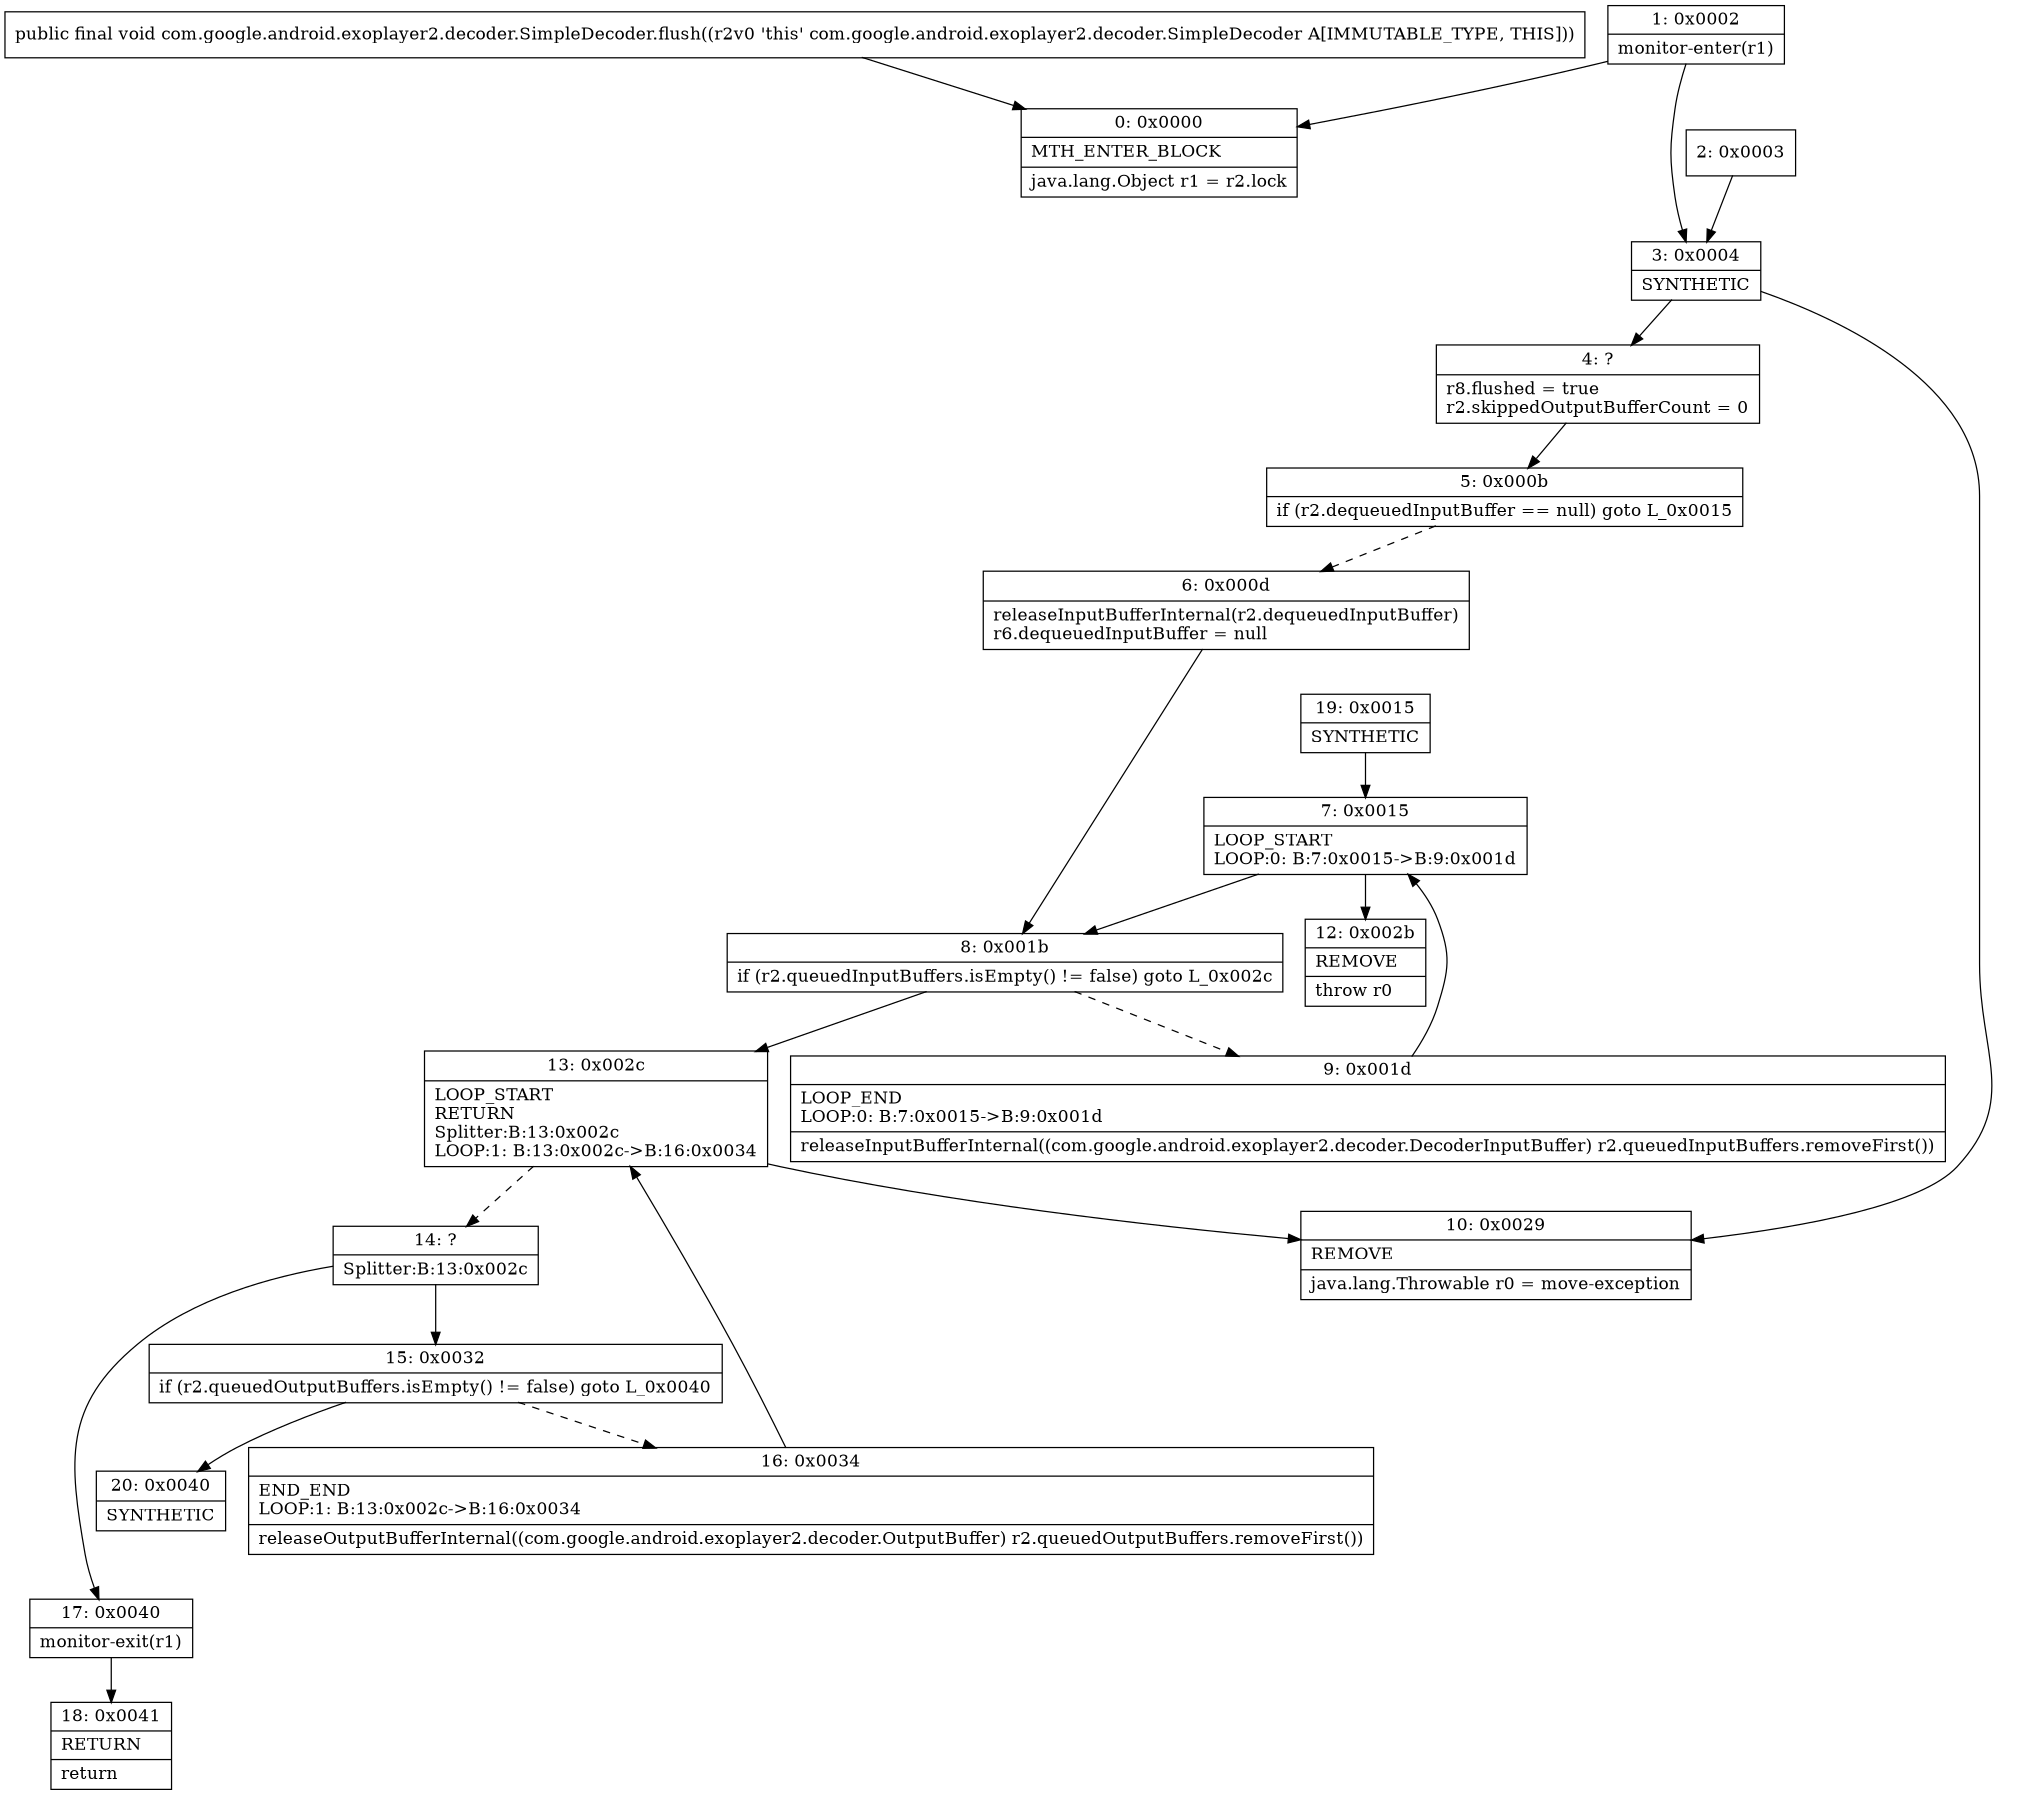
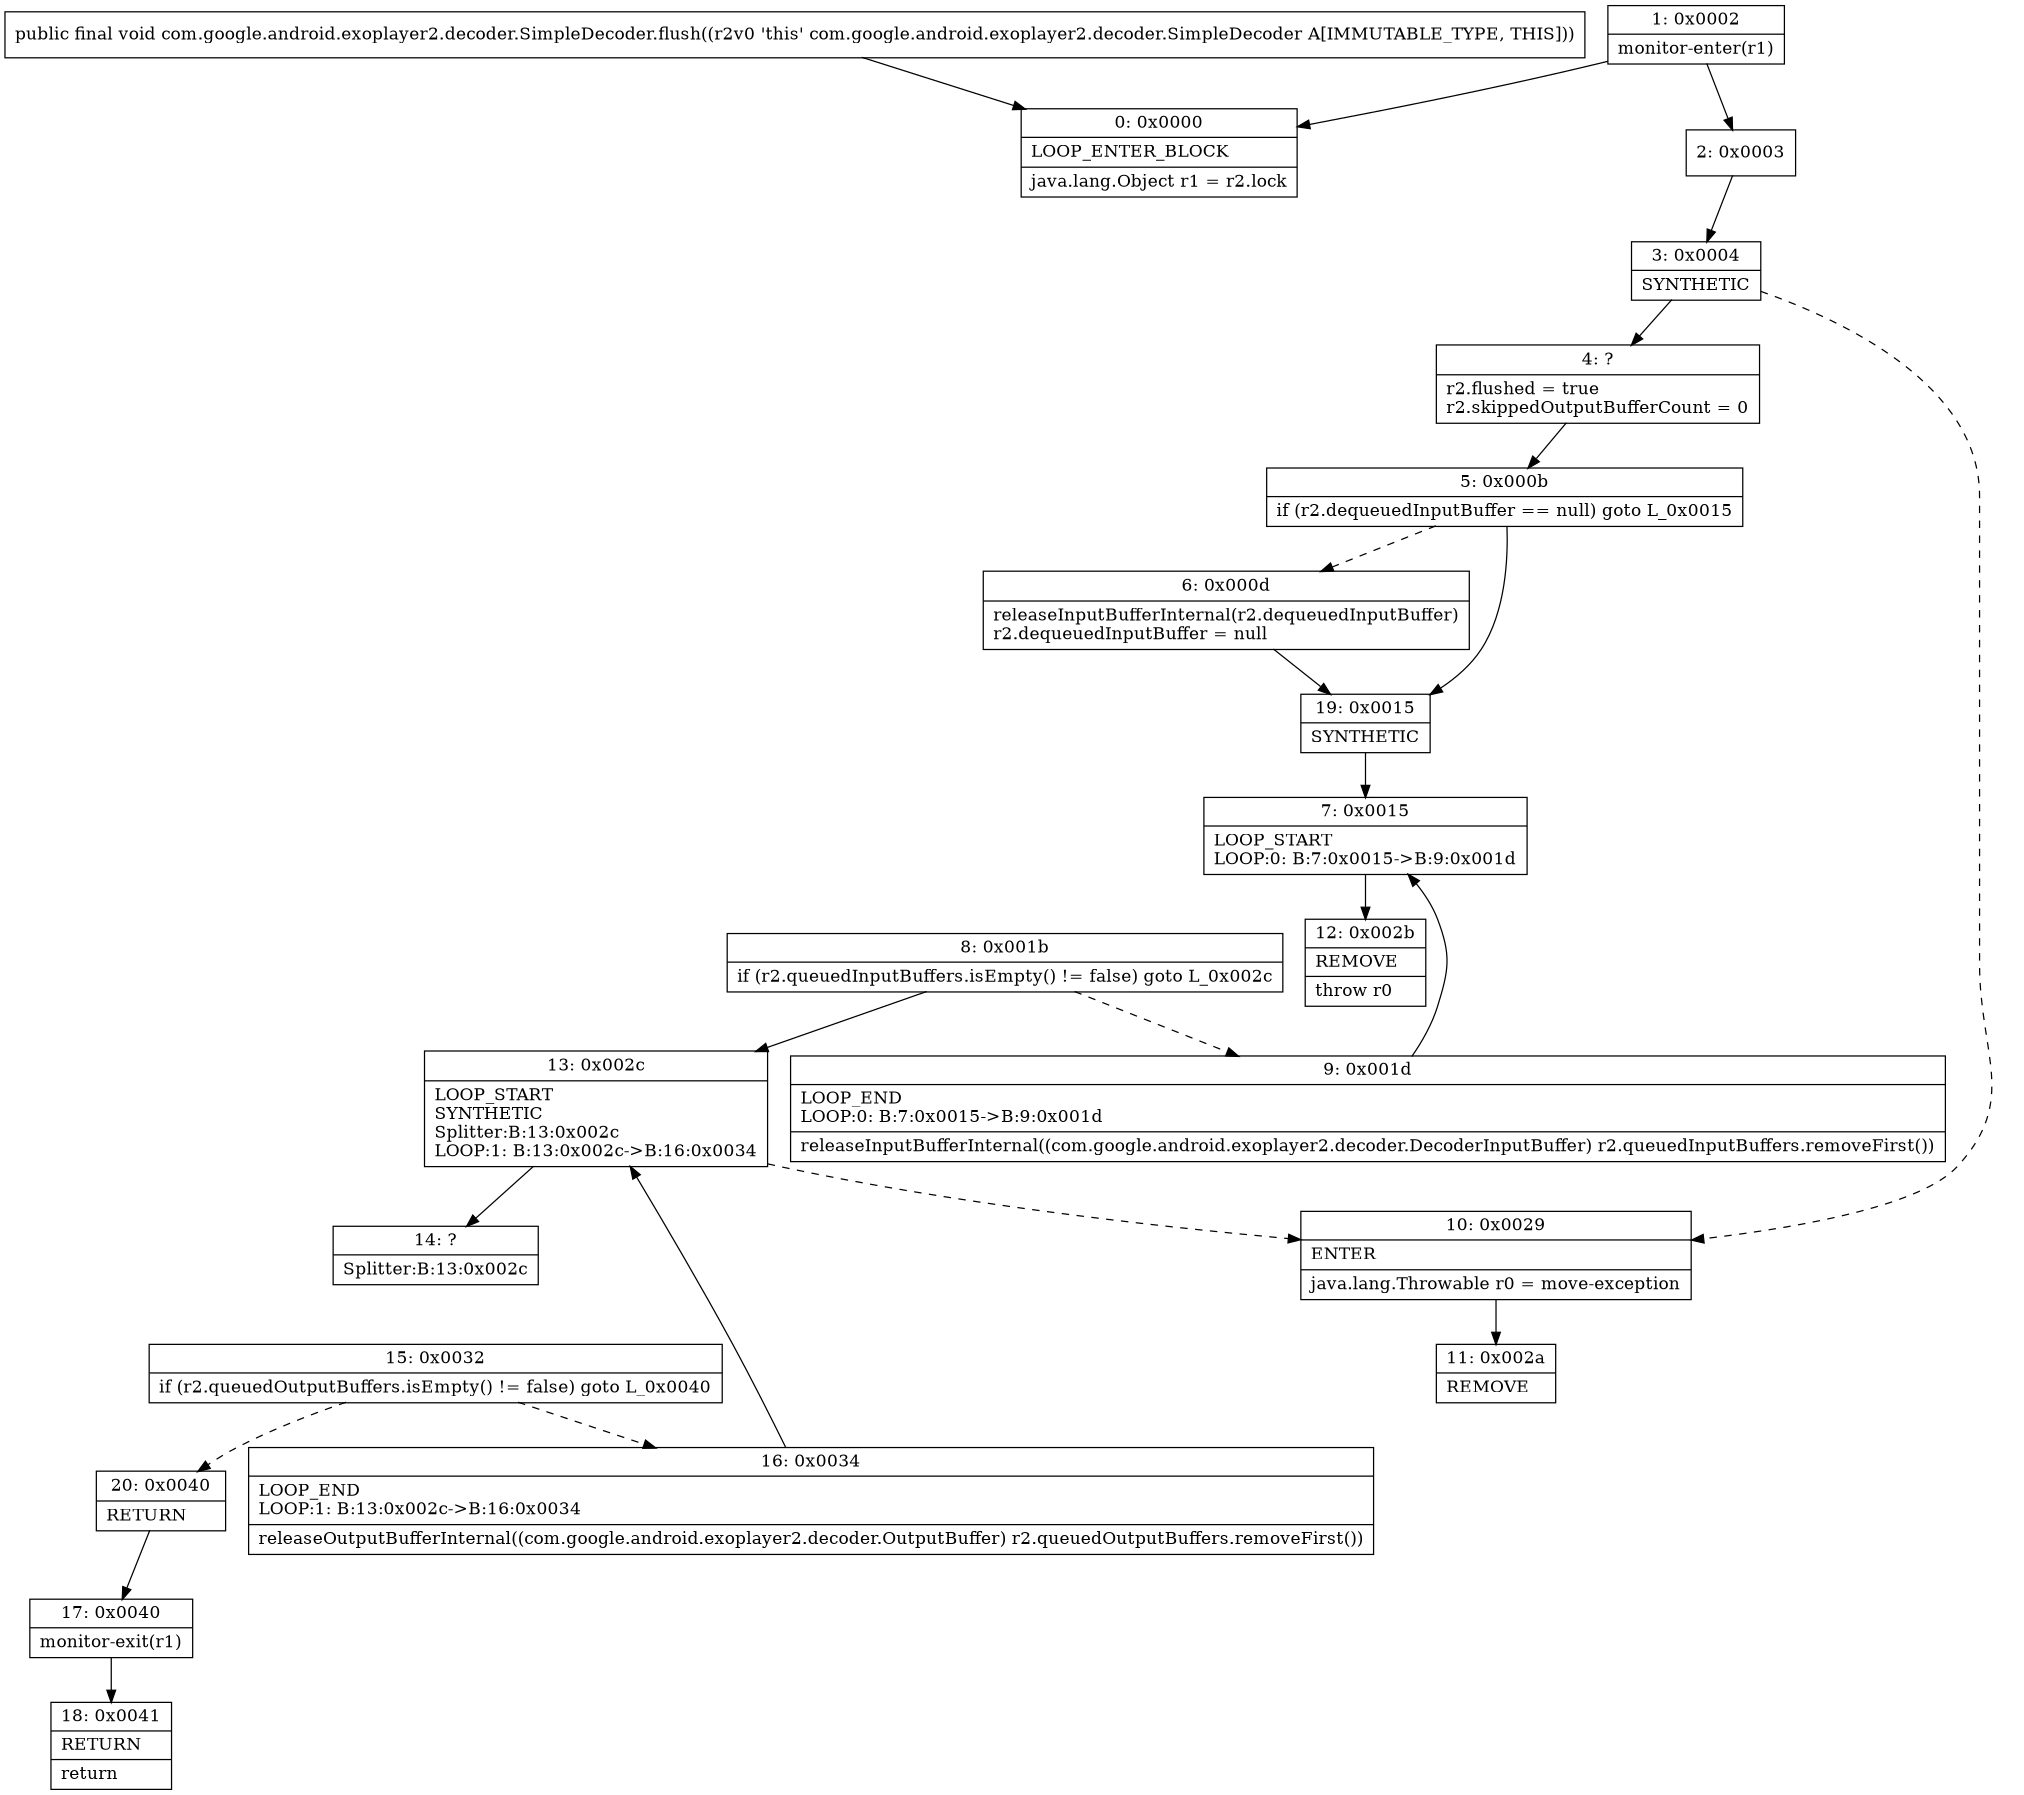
(1671, 147) -> (1717, 91)
(1127, 152) -> (1131, 152)
(1523, 389) -> (1523, 389)
none -> (1496, 617)
(1131, 634) -> (1131, 634)
(1116, 786) -> (1297, 668)
(1980, 811) -> (1980, 811)
(1178, 902) -> none
(475, 1114) -> (489, 1114)
(505, 1192) -> (505, 1192)
(1027, 1209) -> (1027, 1209)
(1352, 1254) -> (1344, 1254)
(436, 1308) -> none
(118, 1362) -> (138, 1559)
none -> (1496, 1374)
(275, 1429) -> (275, 1429)
(305, 1490) -> (310, 1490)
(161, 1515) -> (147, 1515)
